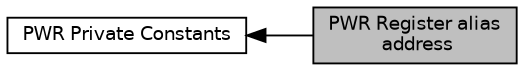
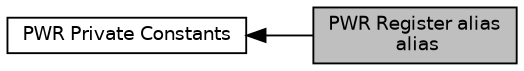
(415, 35) -> (415, 35)
